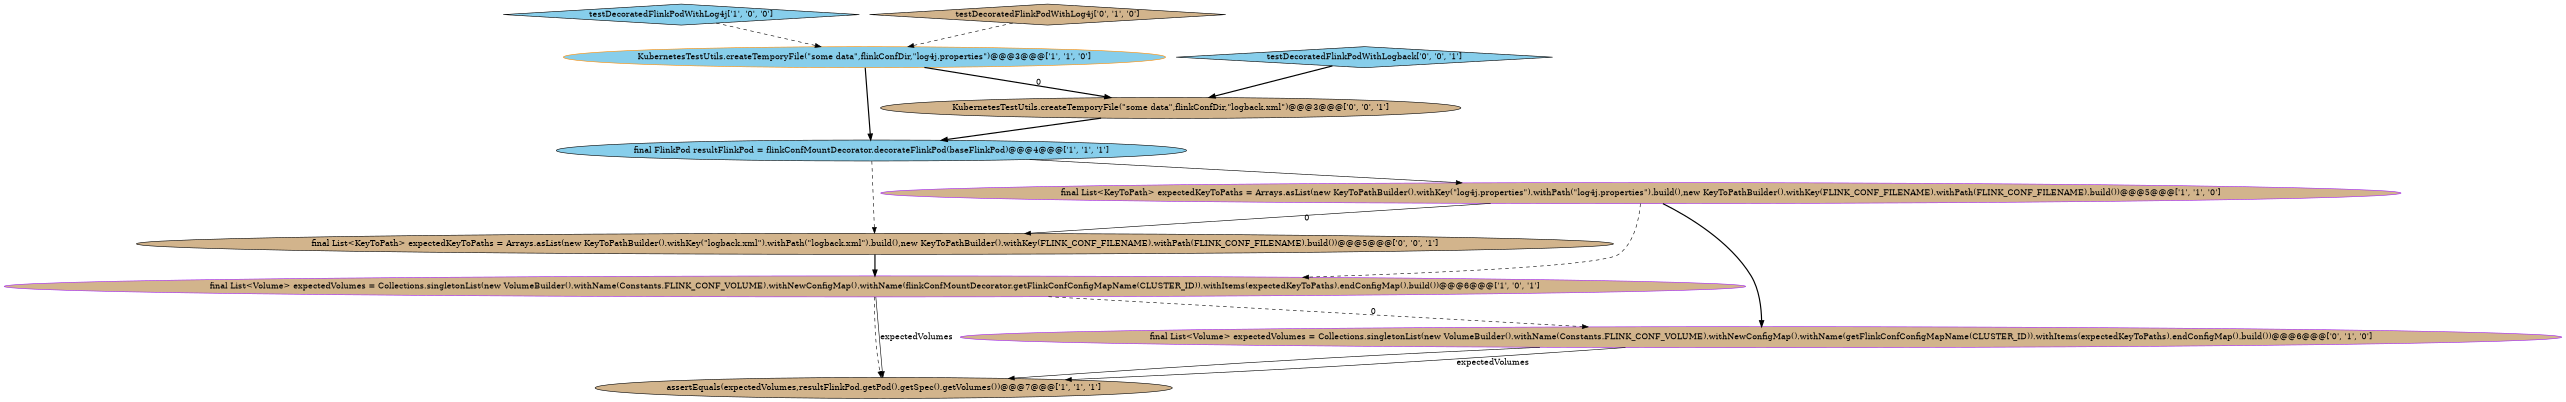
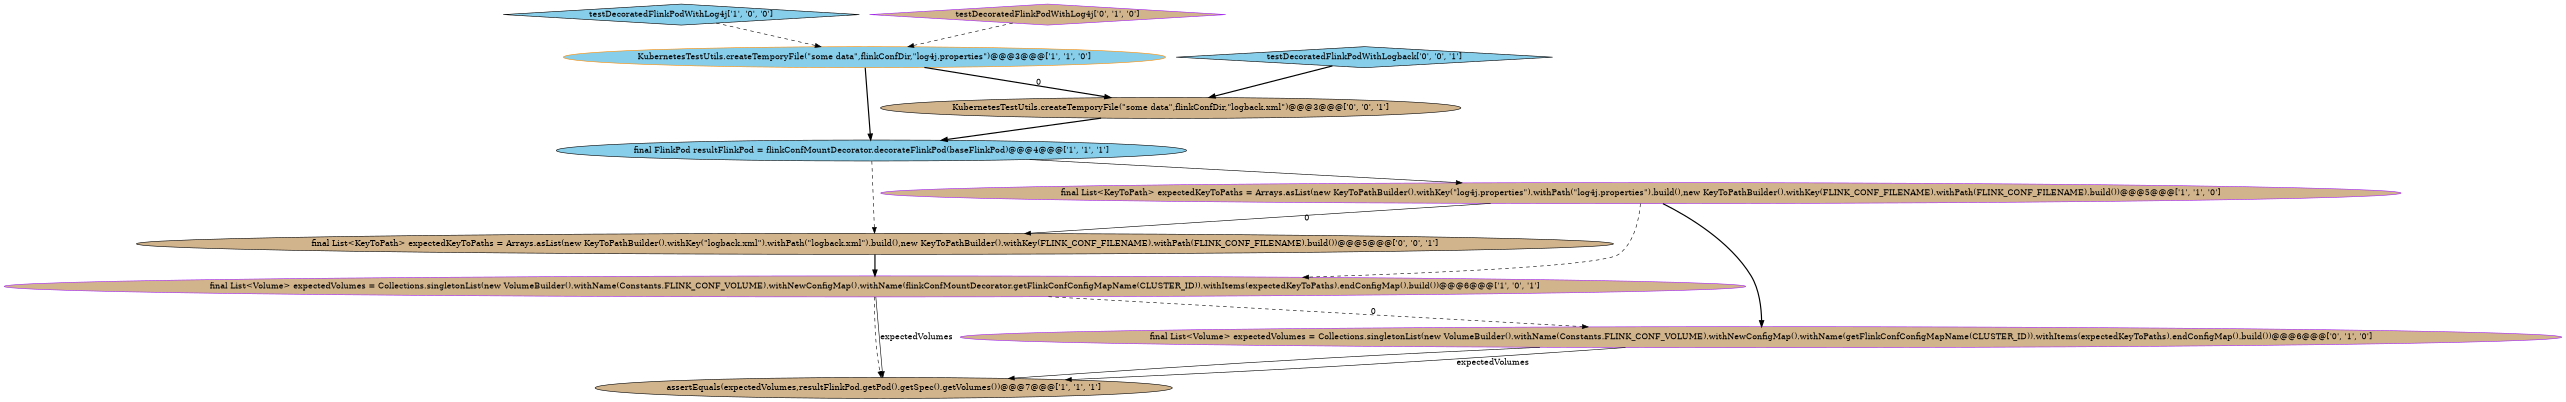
(1048, 15) -> (1048, 15)
